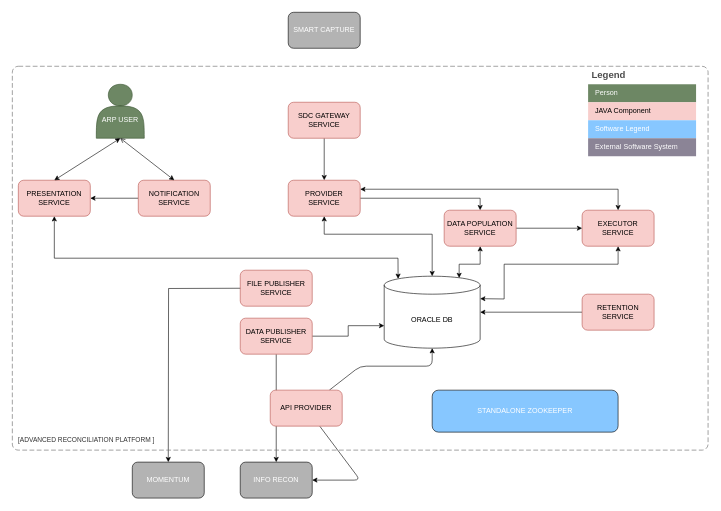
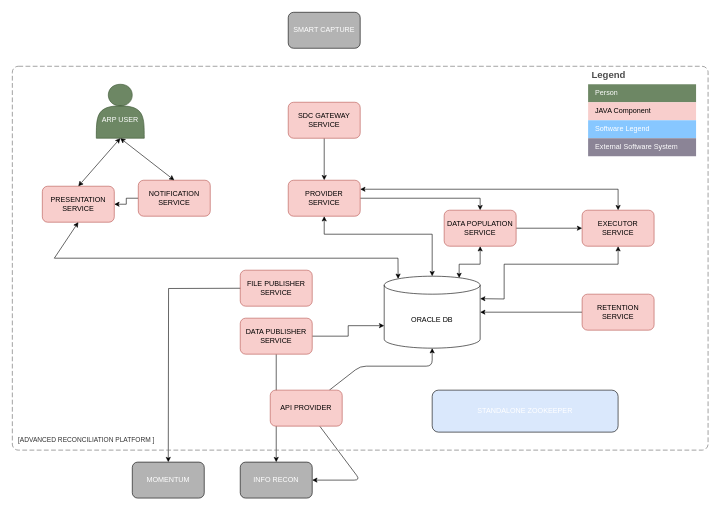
(124, 141) -> (124, 141)
(54, 198) -> (78, 204)
(525, 411) -> (525, 411)
